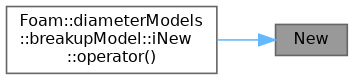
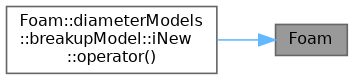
(311, 40) -> (311, 40)
